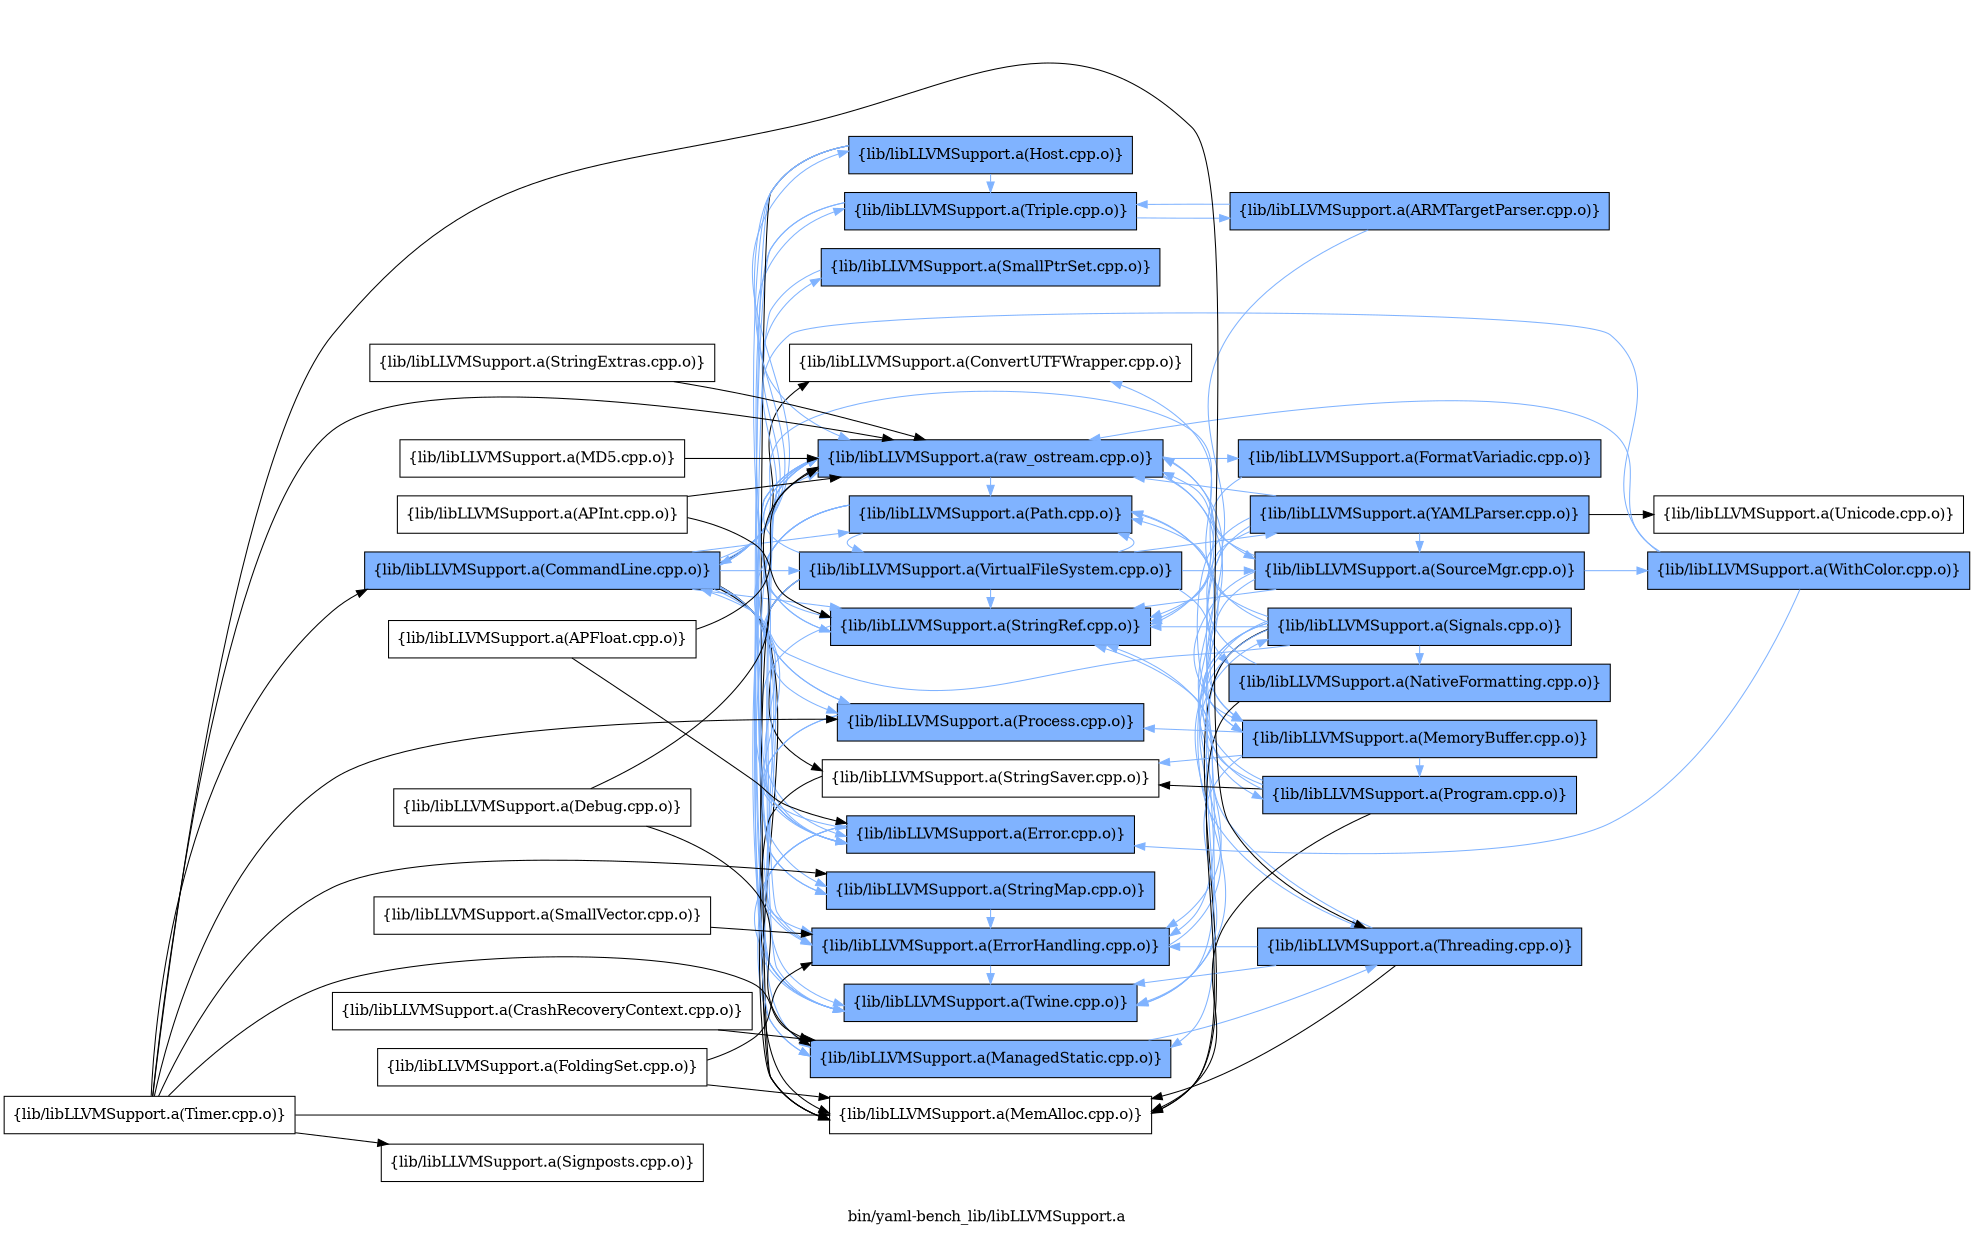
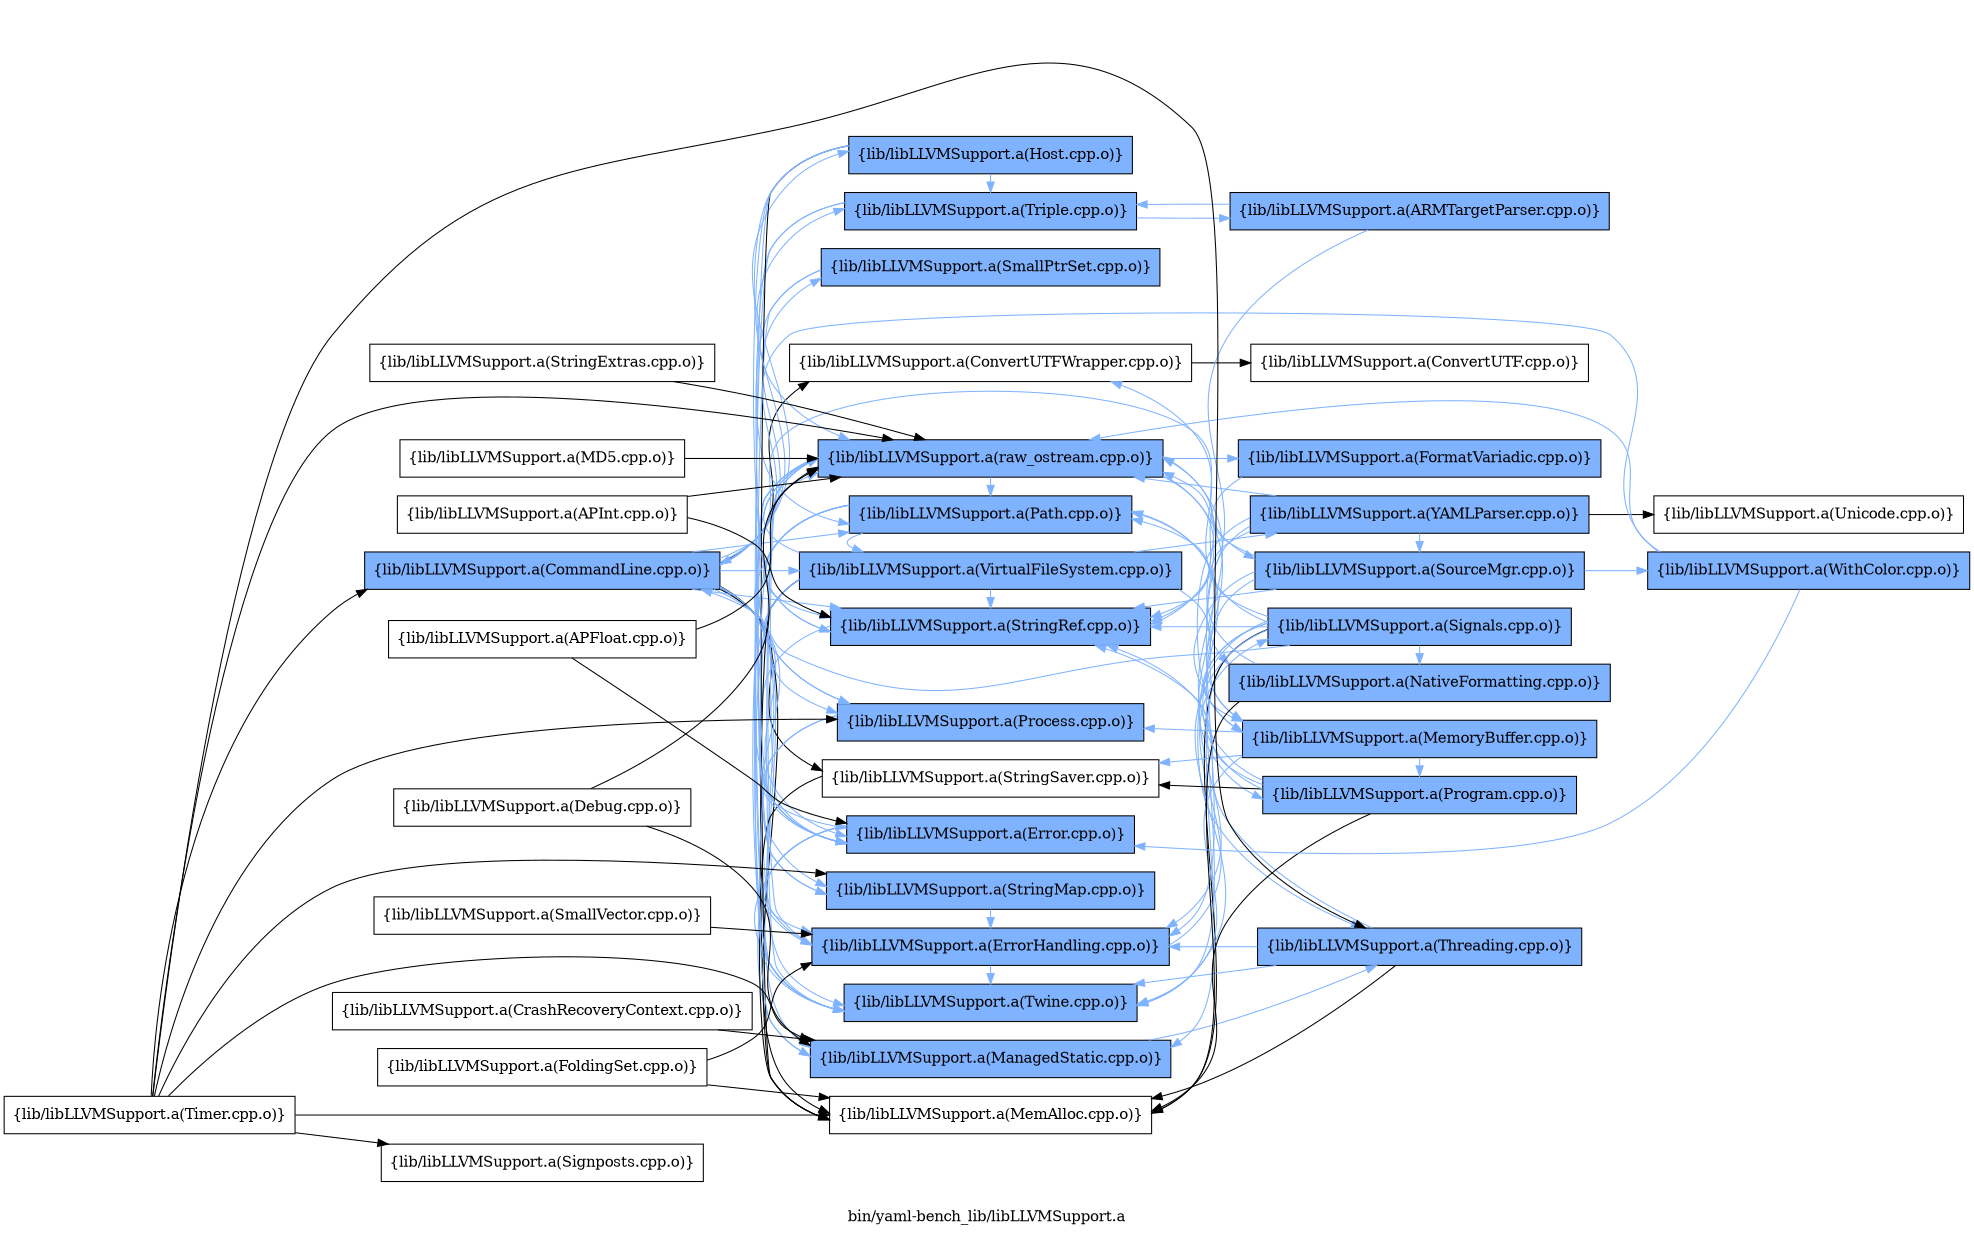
none -> (1420, 363)
(1130, 547) -> (757, 403)
(1229, 571) -> none
